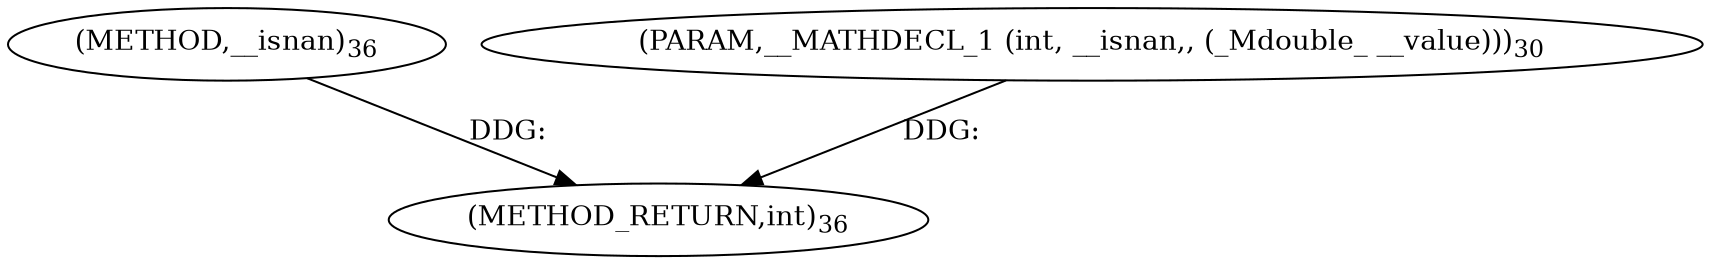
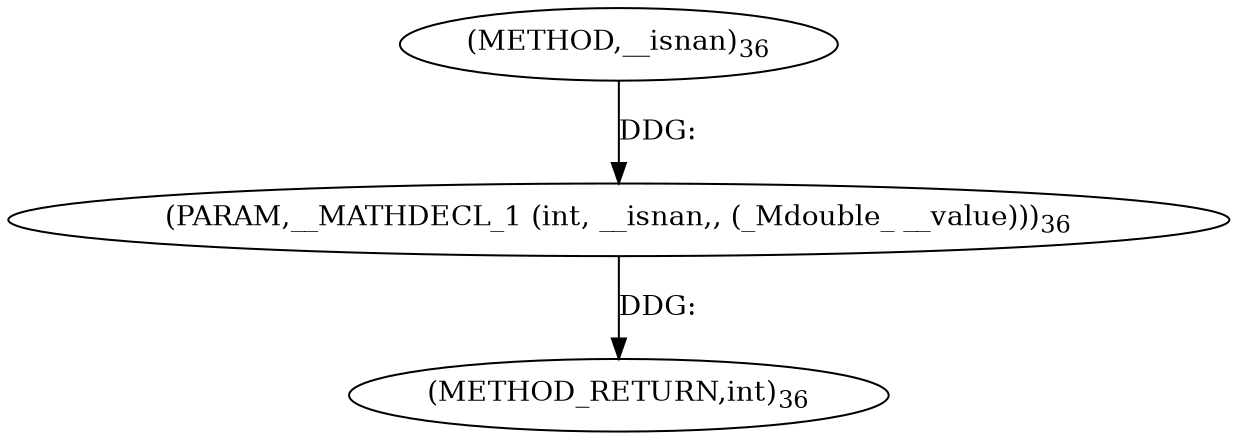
(1530, 41) -> (1056, 217)
(432, 128) -> (619, 122)
